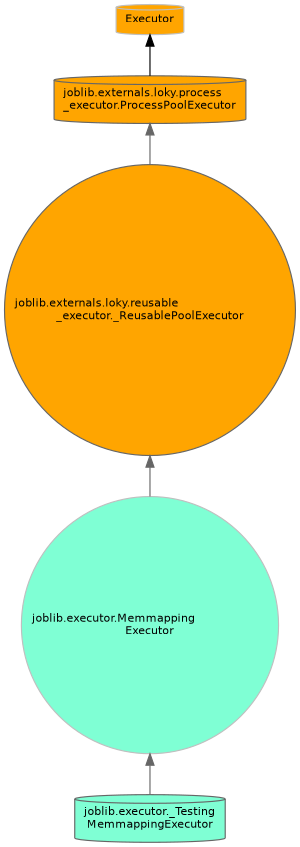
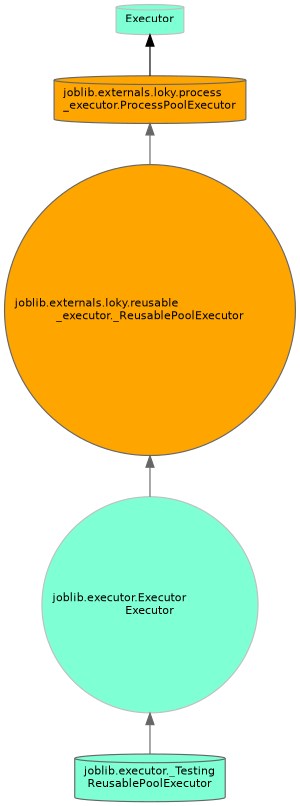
(150, 20) -> (150, 20)
(150, 625) -> (150, 605)
(150, 818) -> (150, 778)
